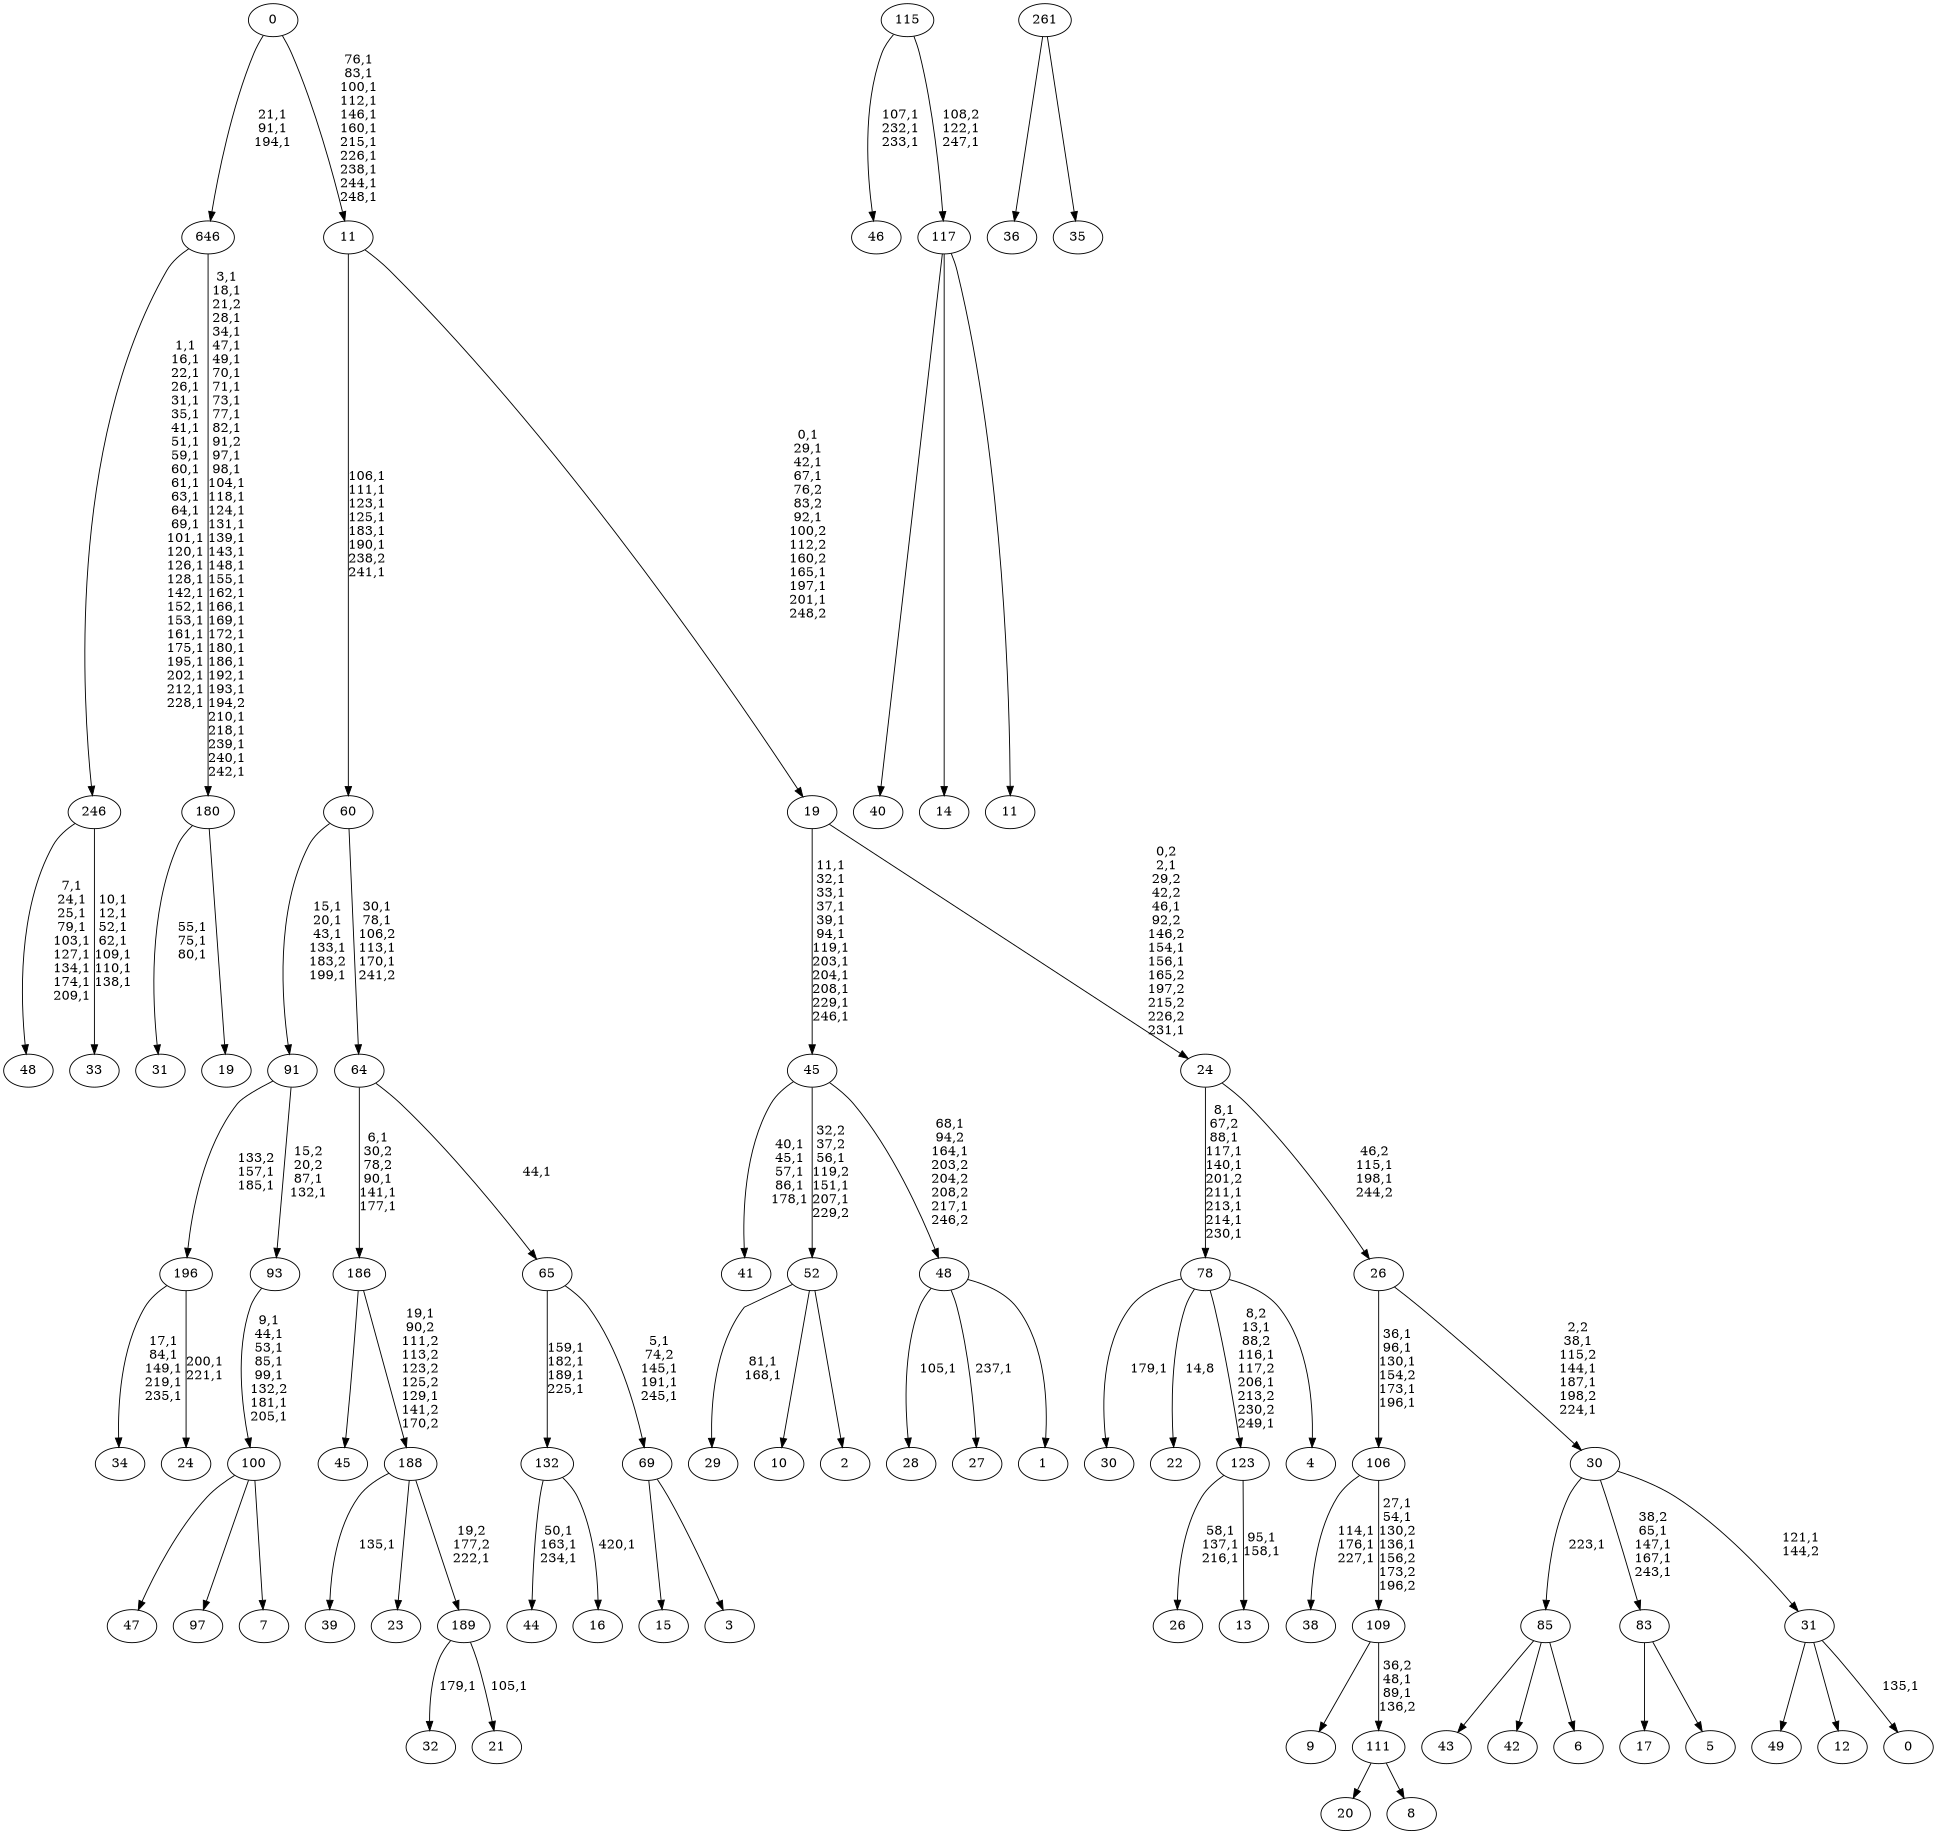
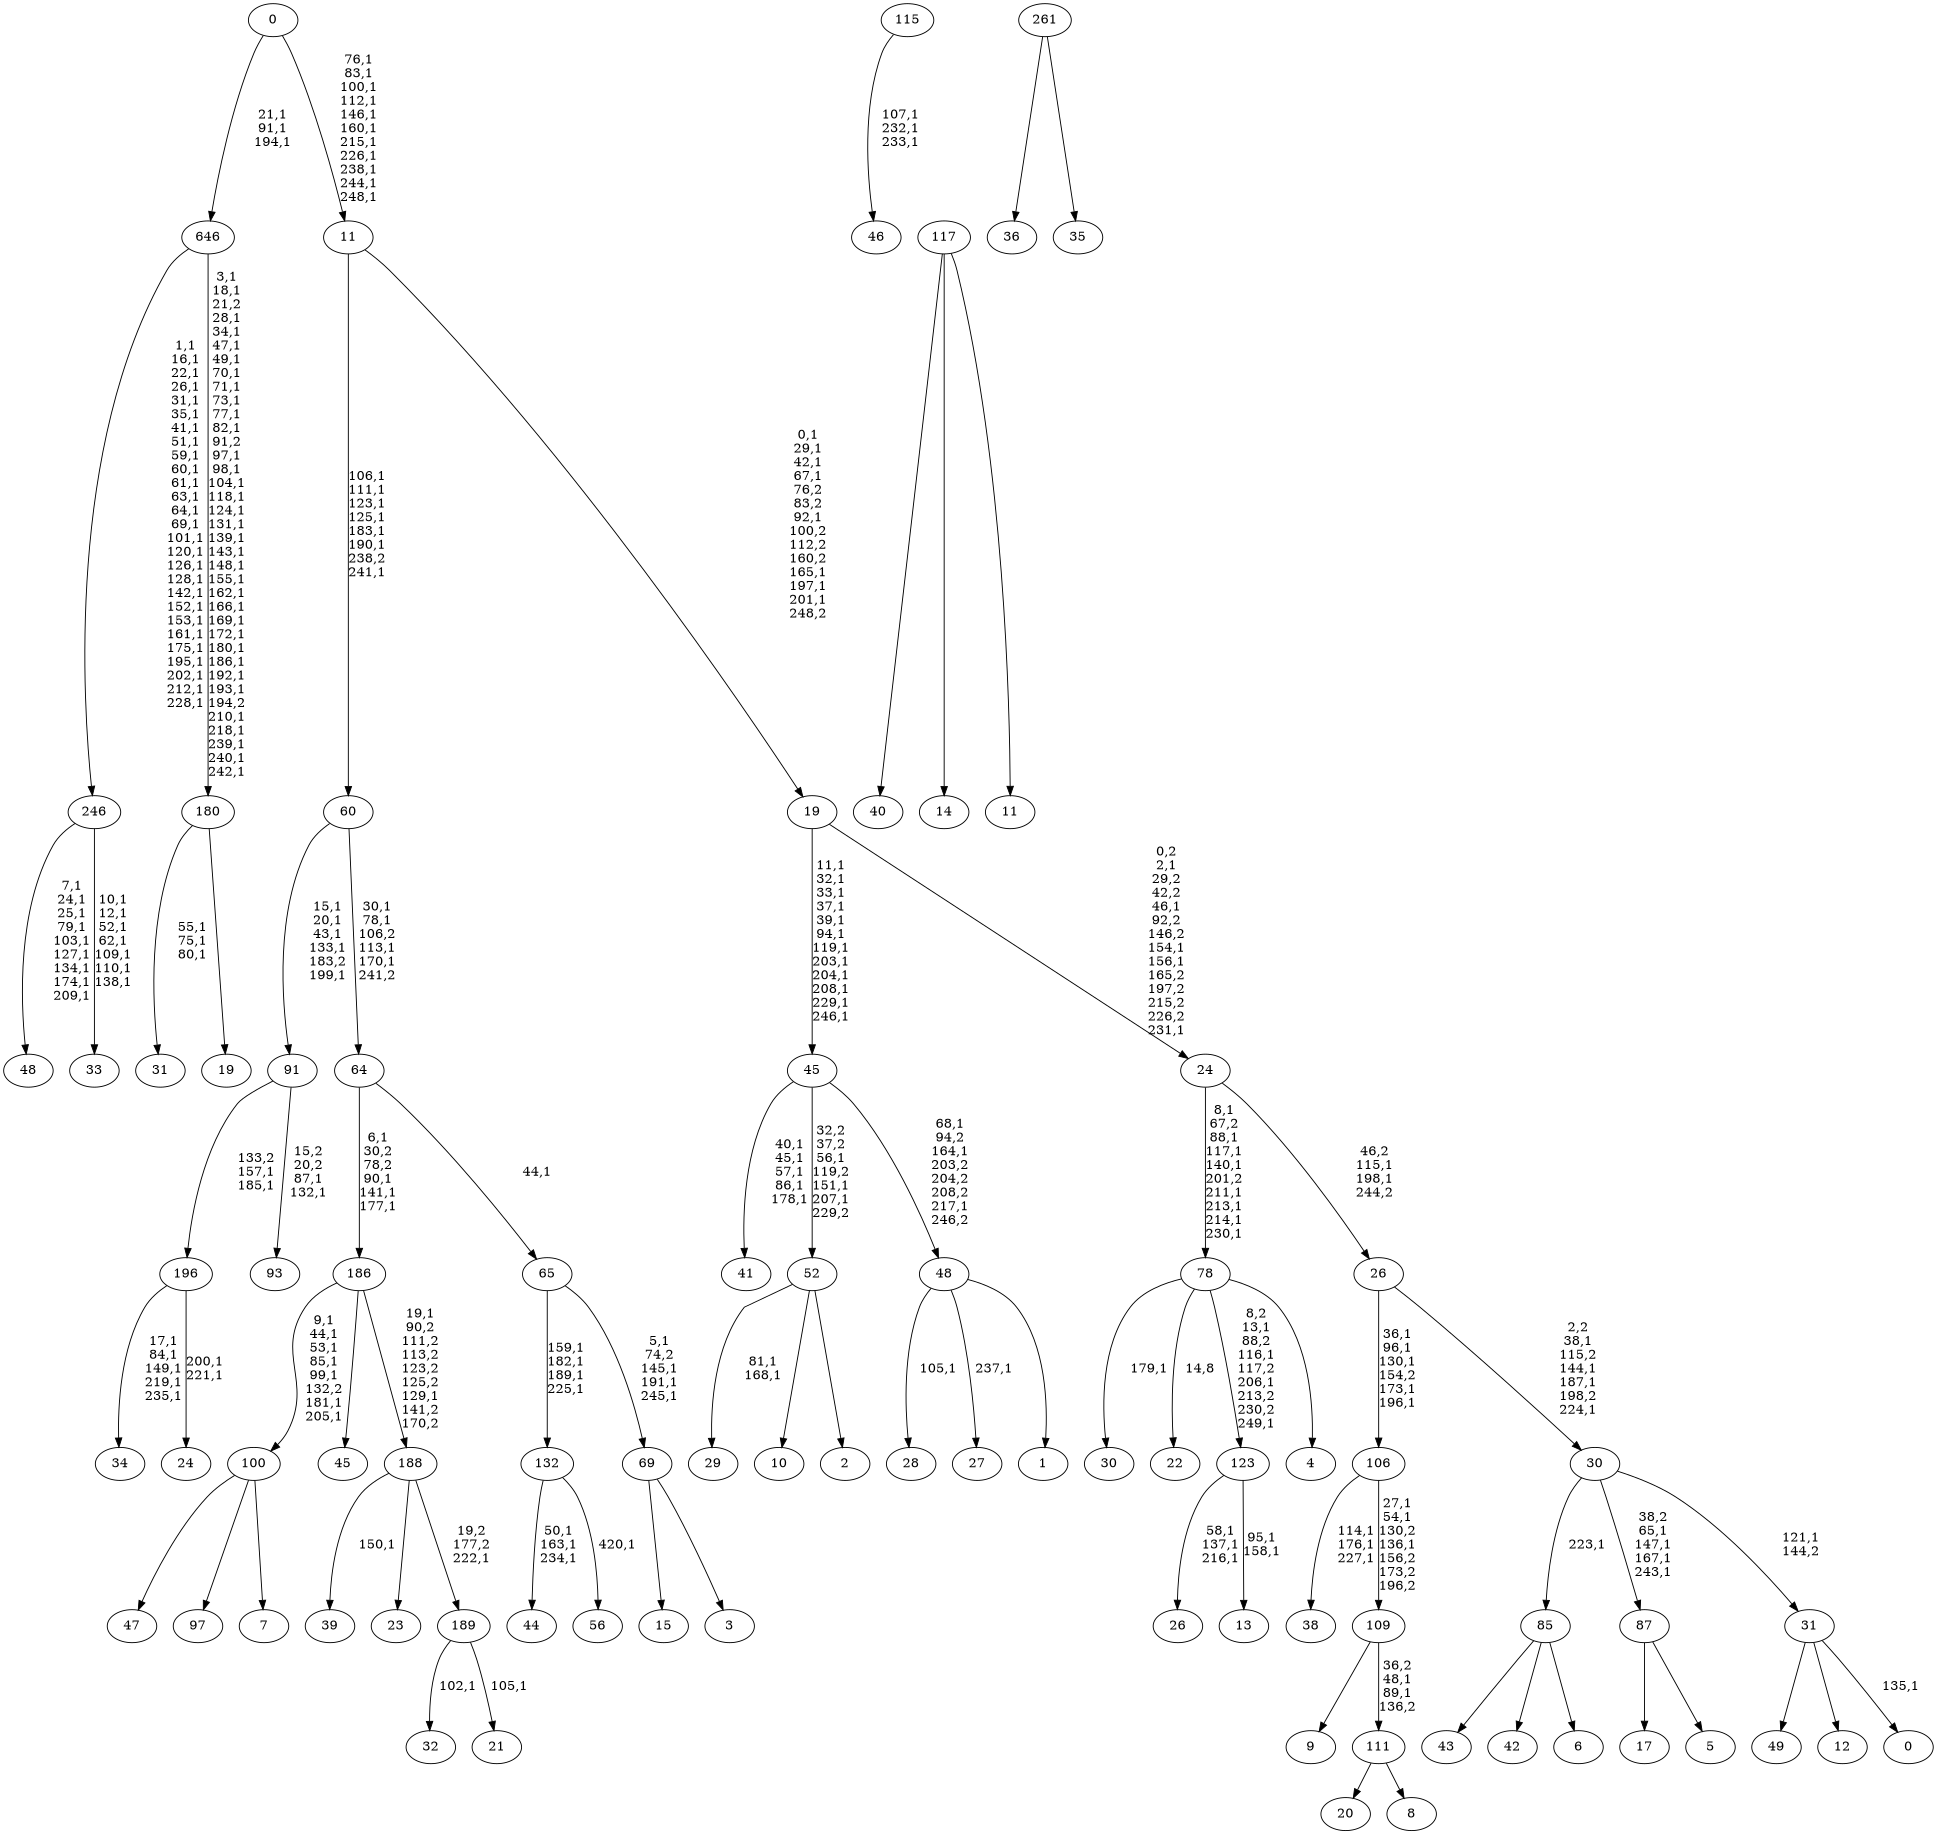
(933, 123) -> none
(241, 1361) -> (293, 1357)
(377, 1545) -> (377, 1545)
(598, 1626) -> (598, 1626)
(1644, 1626) -> (1644, 1626)
(458, 1687) -> (458, 1687)
